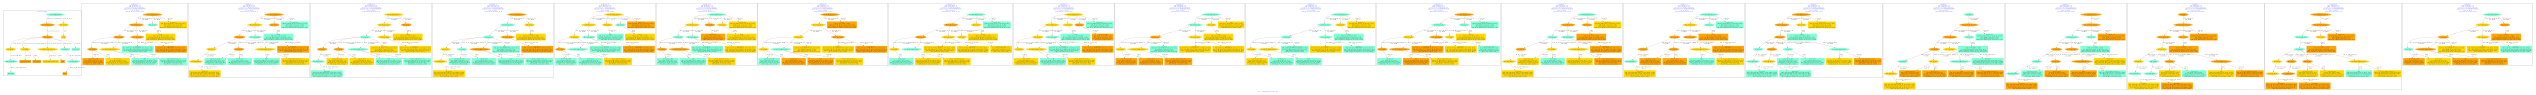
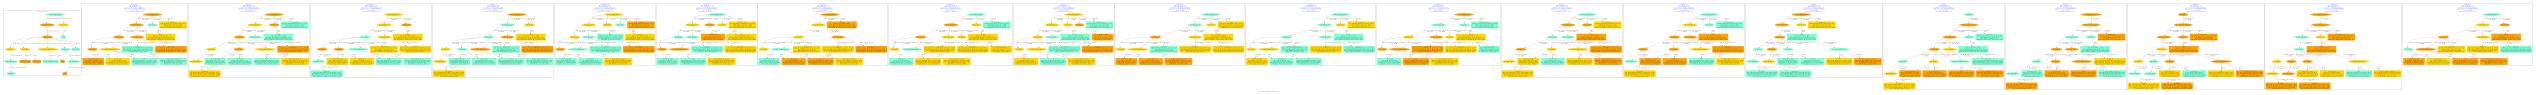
(64, 37) -> (64, 37)
(51, 61) -> (51, 61)
